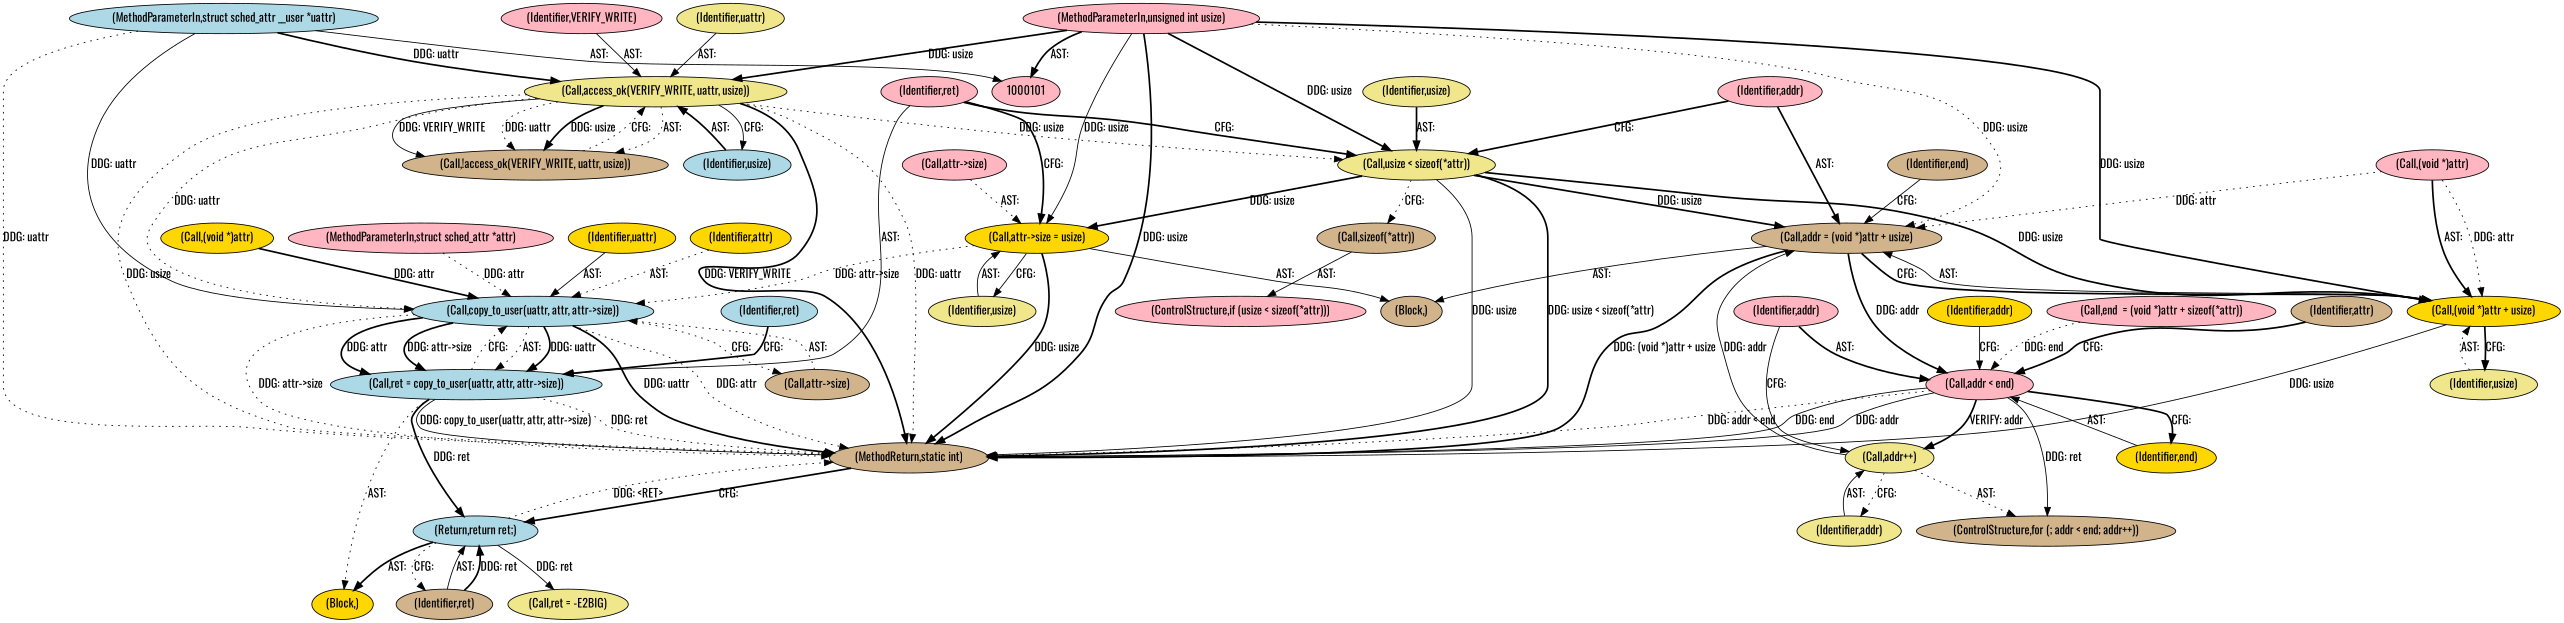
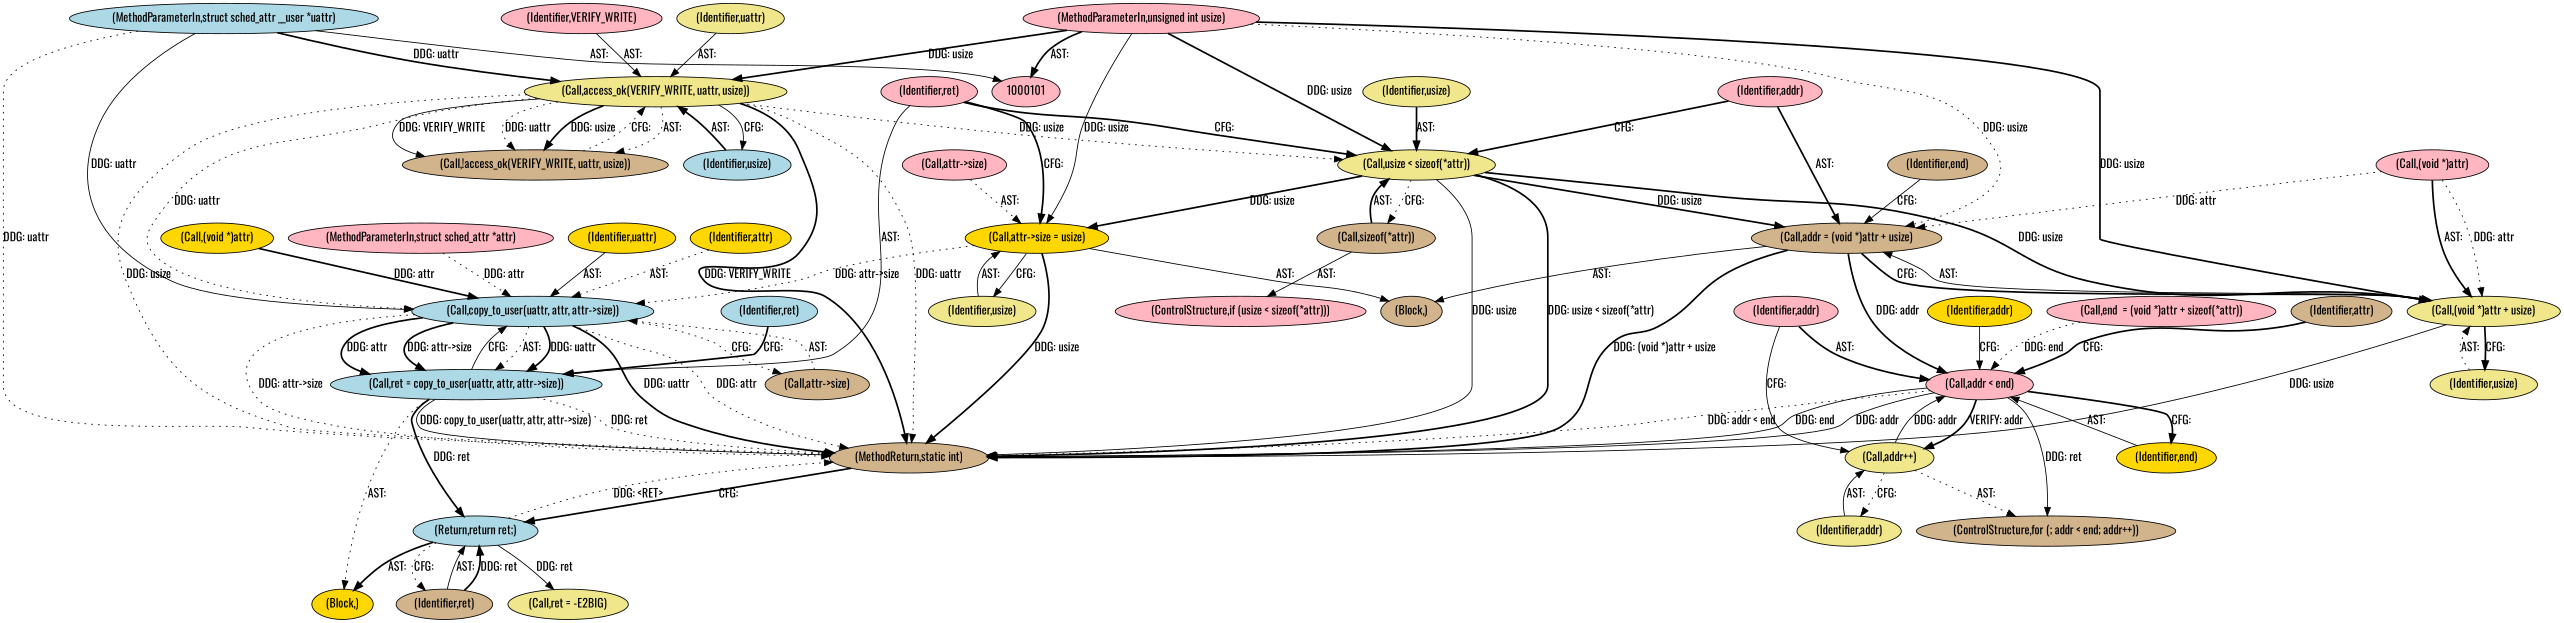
none -> (1371, 202)
(1124, 280) -> none
(2484, 311) -> (2484, 311)
(483, 348) -> (483, 348)
(1729, 372) -> (1912, 417)
